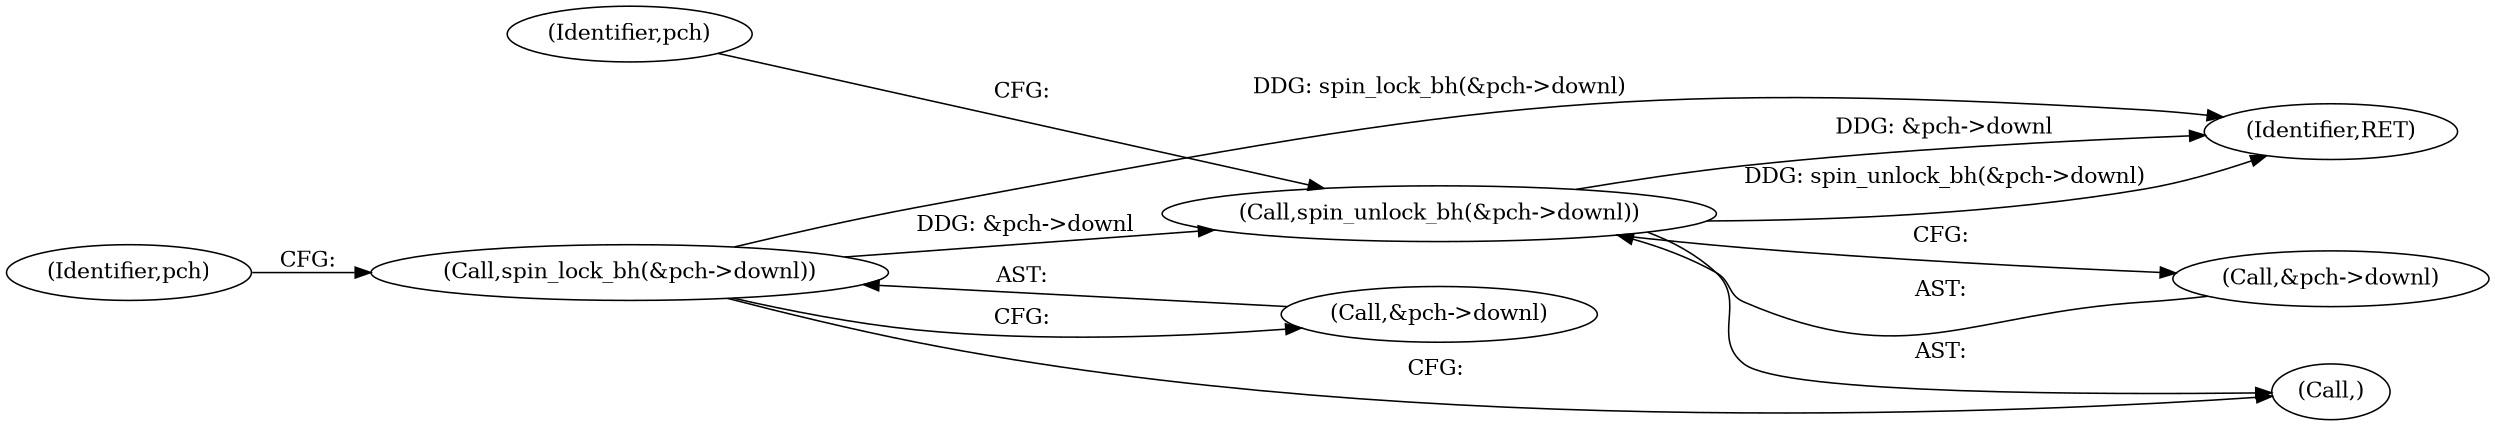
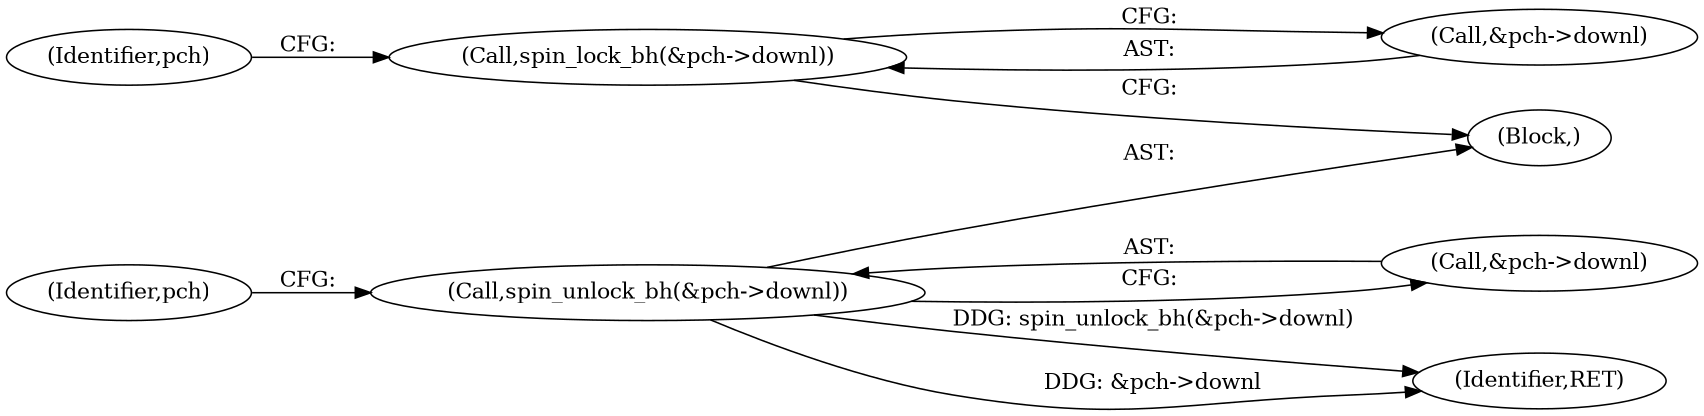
(1465, 116) -> none
(1022, 244) -> none
(2331, 392) -> (1539, 138)
